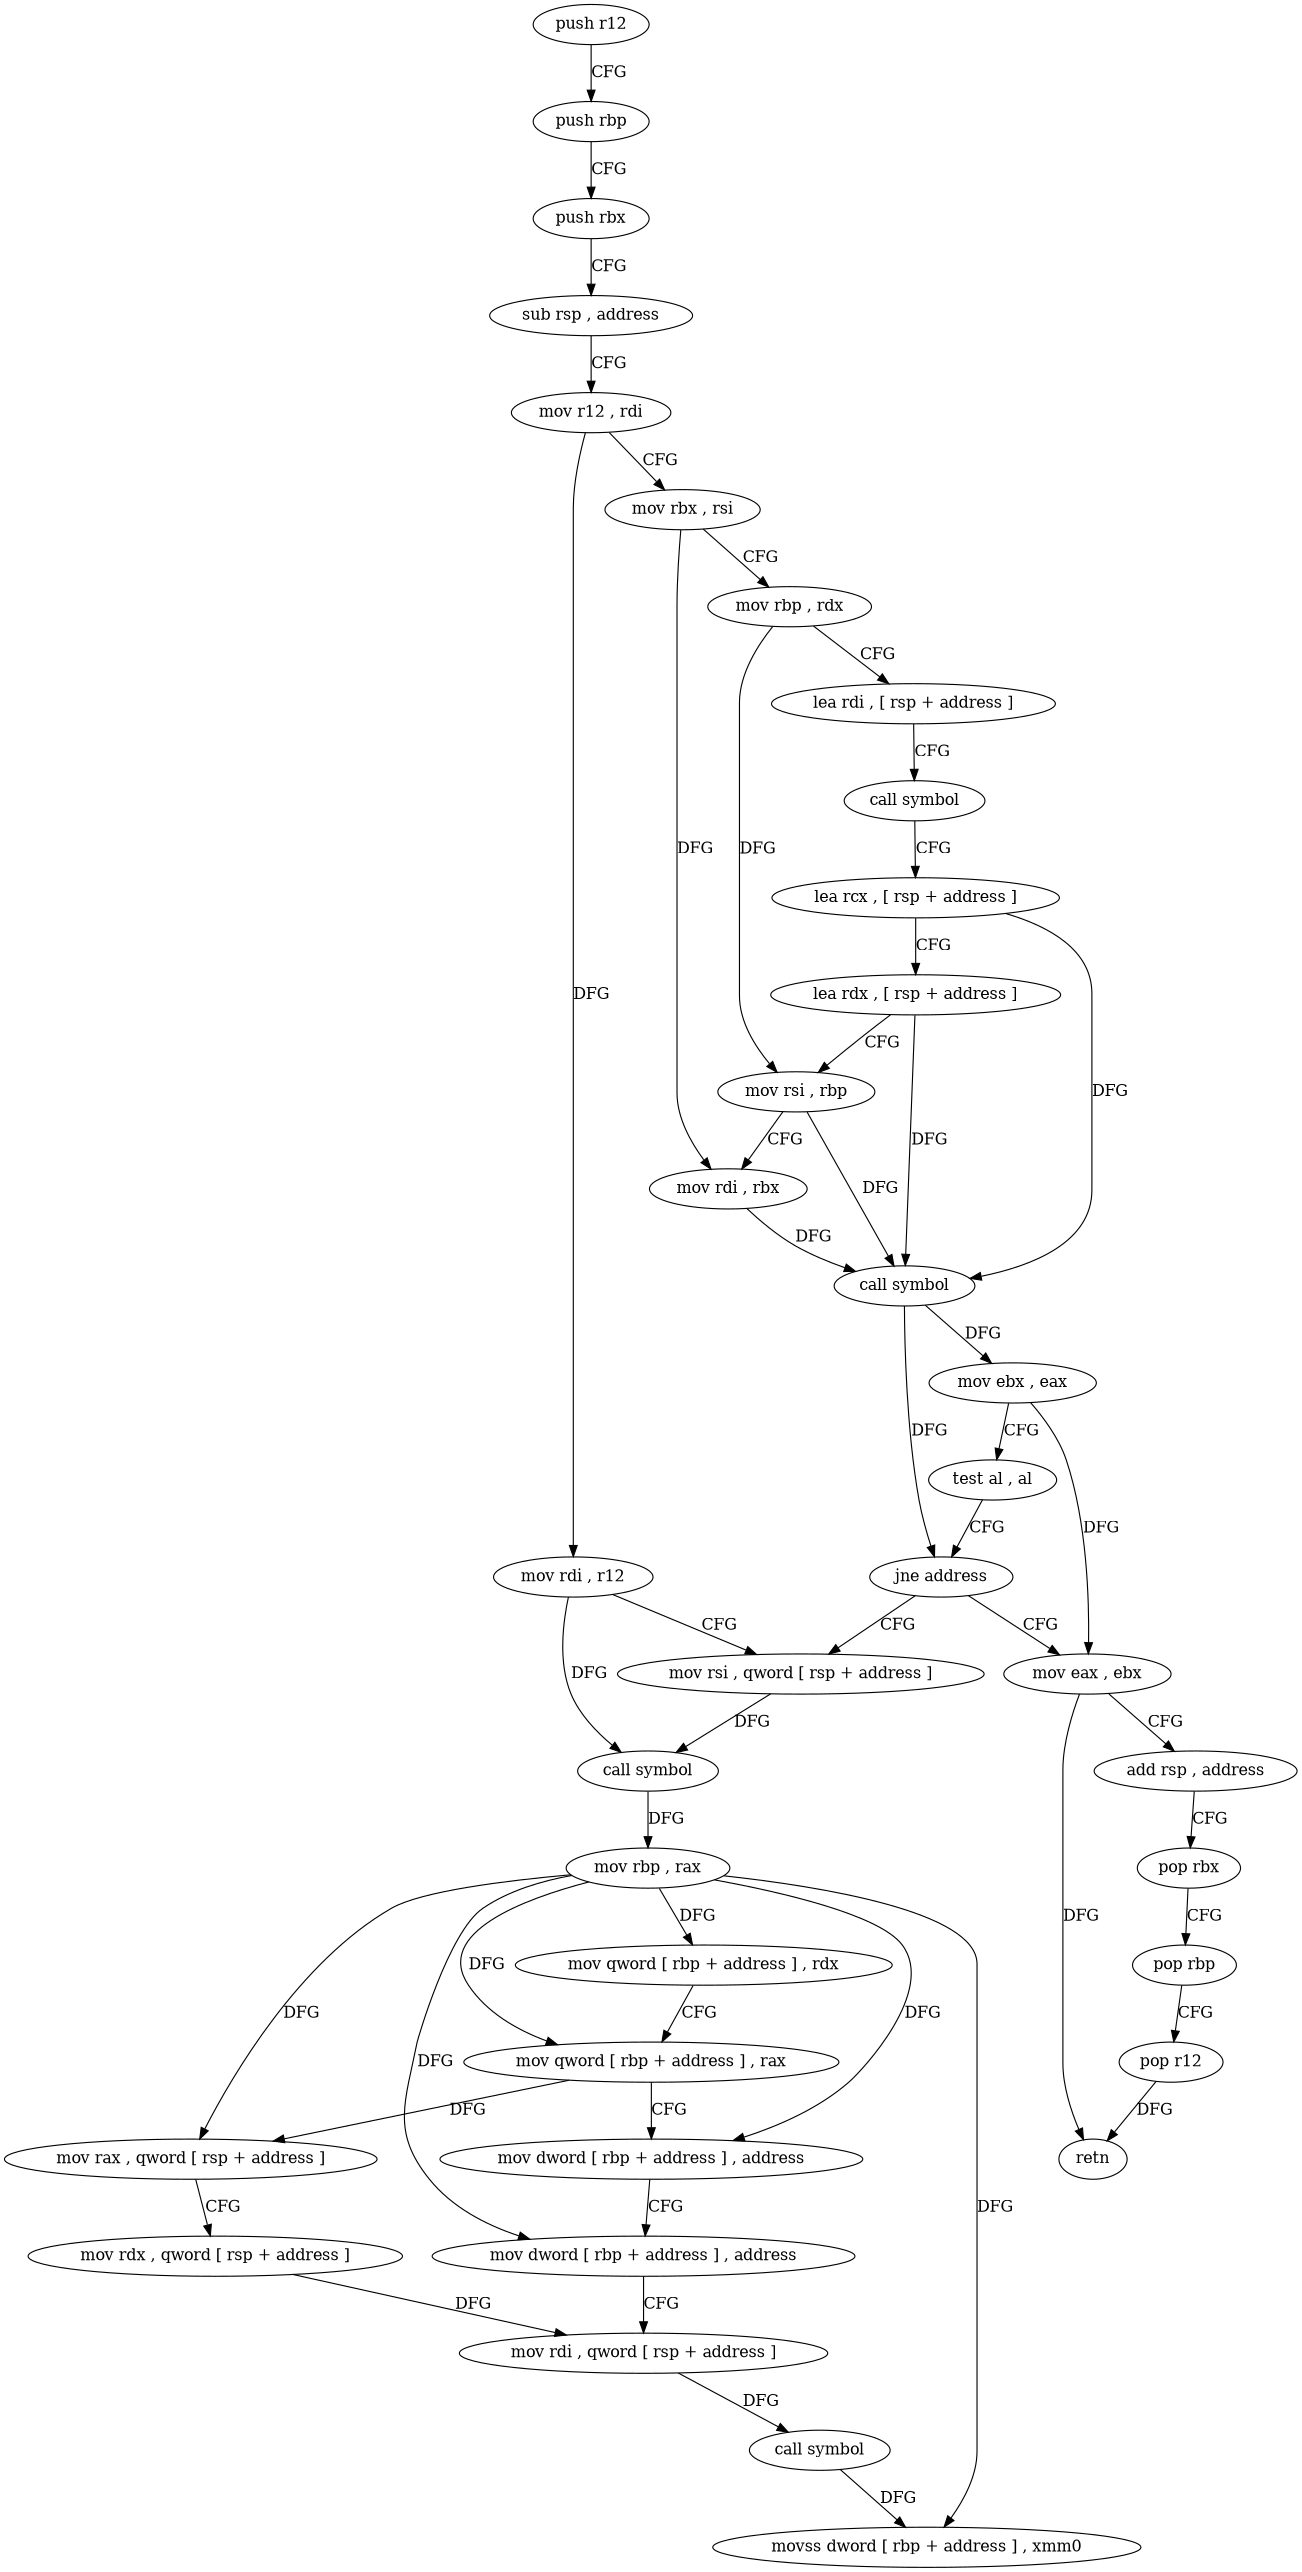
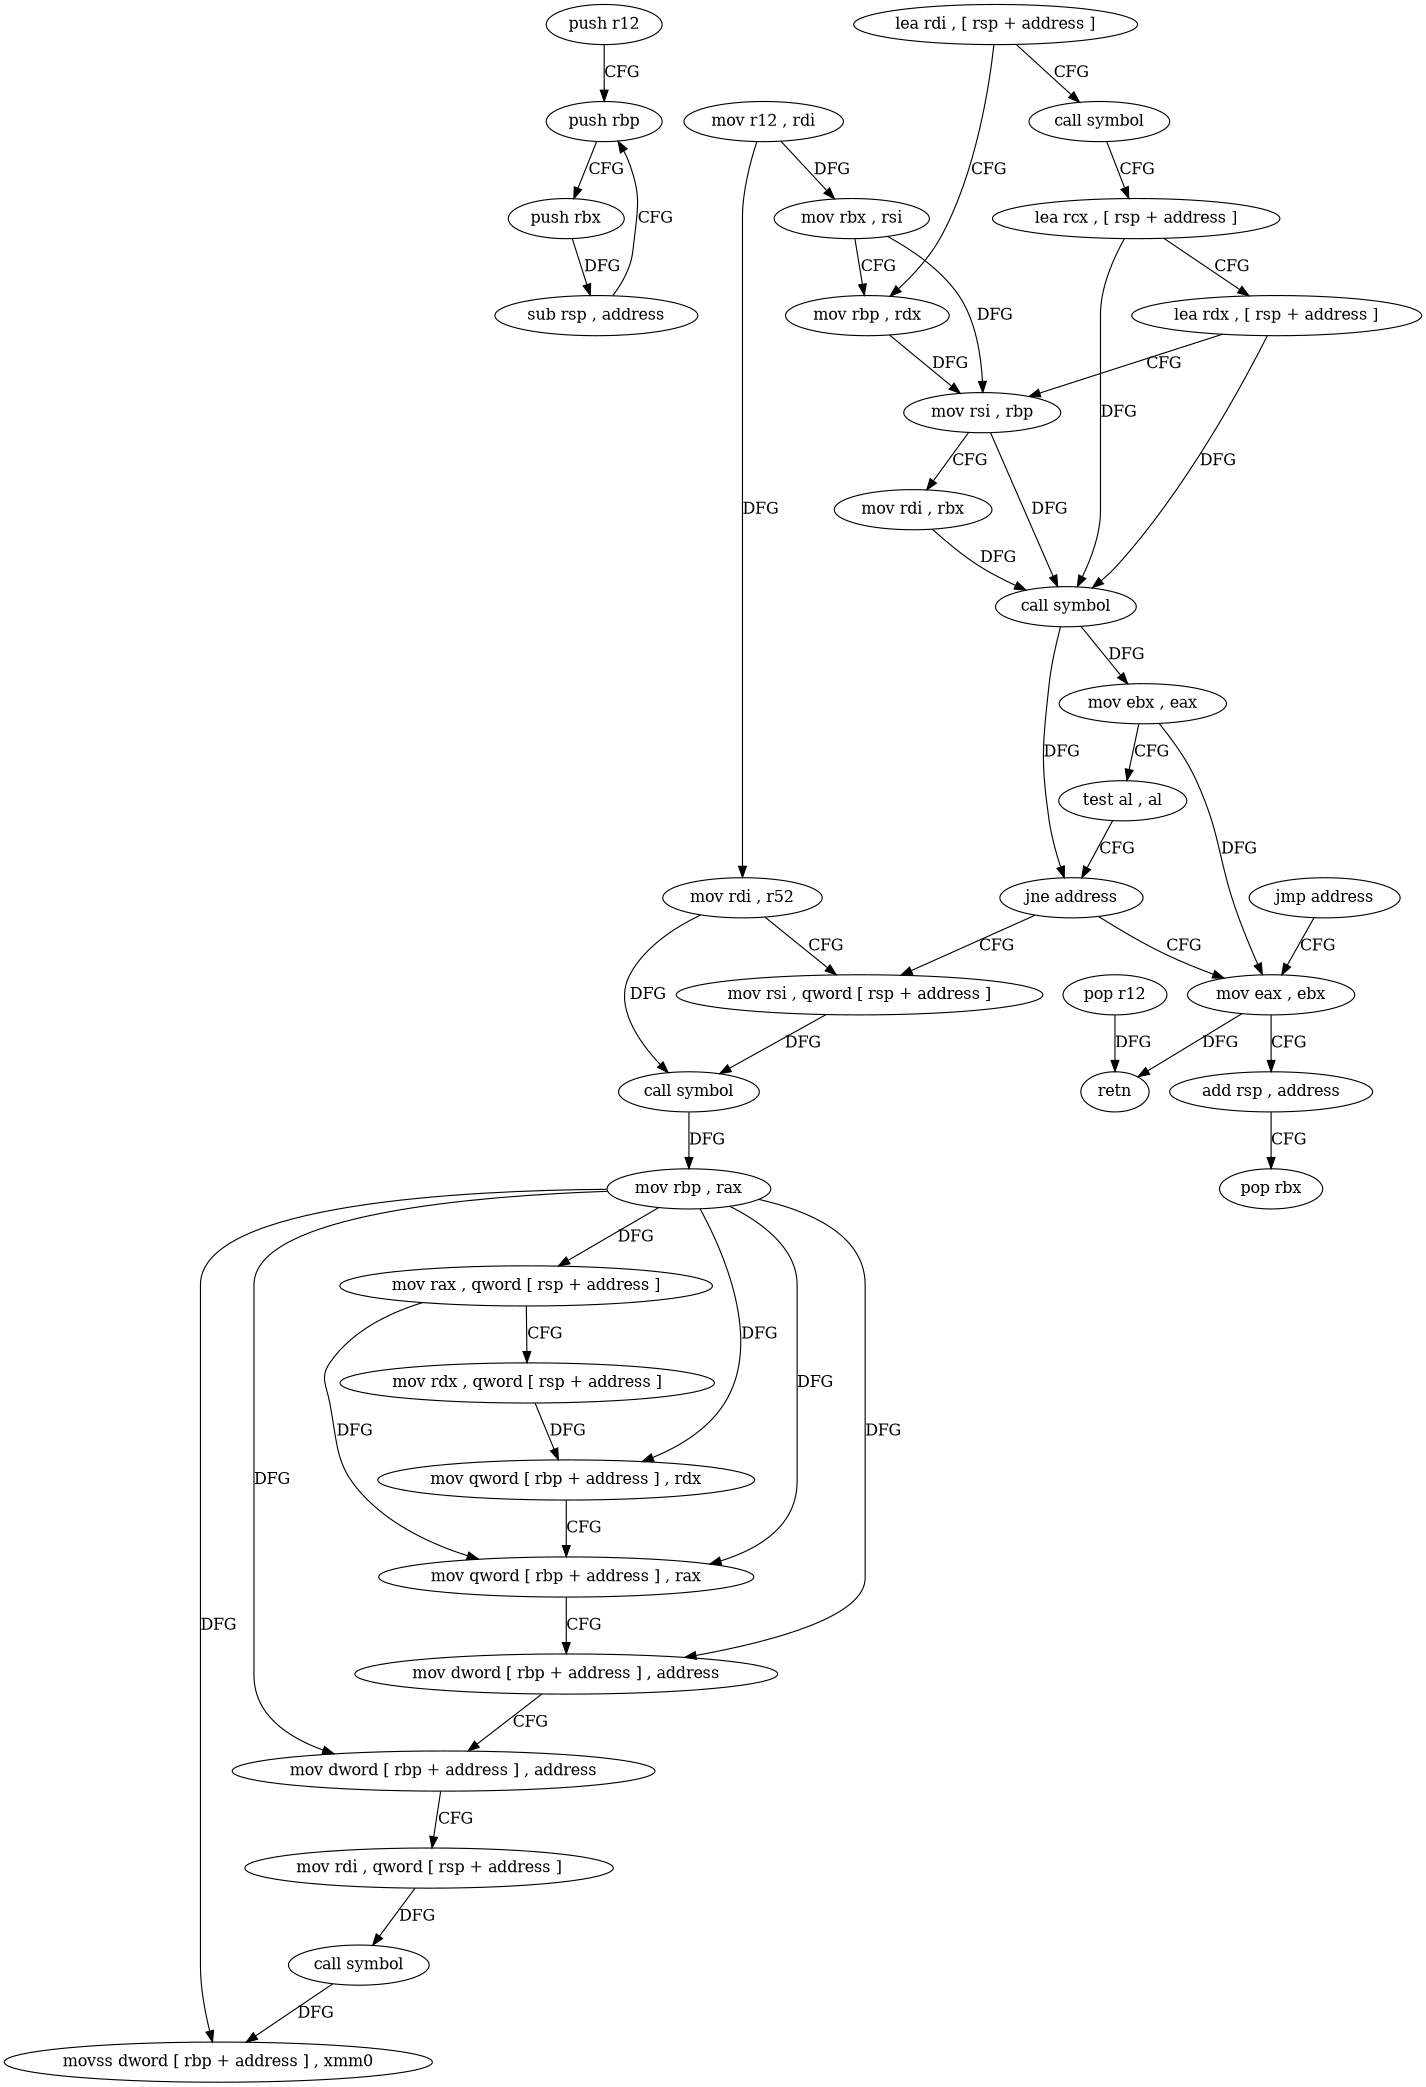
(609, 267) -> (603, 267)
(591, 359) -> (636, 225)
(660, 461) -> (832, 170)
(847, 652) -> (967, 175)
(677, 848) -> (958, 294)
none -> (1325, 898)
(573, 1577) -> (742, 898)
(1184, 1965) -> none
(427, 2110) -> (335, 1436)
(424, 2304) -> (545, 1426)
